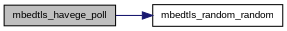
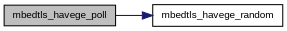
(218, 15) -> (218, 15)
